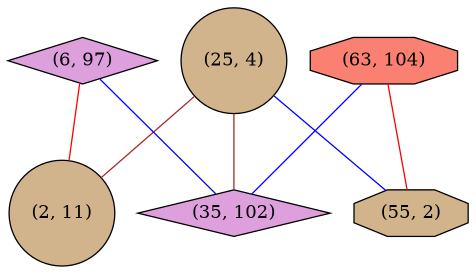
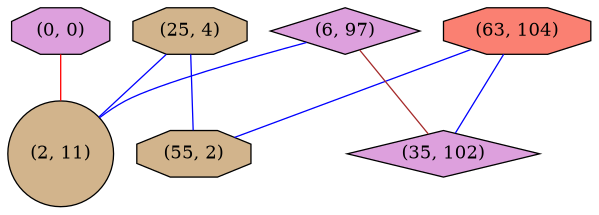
none -> (61, 31)
(234, 61) -> (190, 31)
(74, 122) -> (200, 73)
(397, 137) -> (353, 93)
(146, 139) -> (133, 86)
(161, 139) -> (394, 92)
(234, 152) -> none
